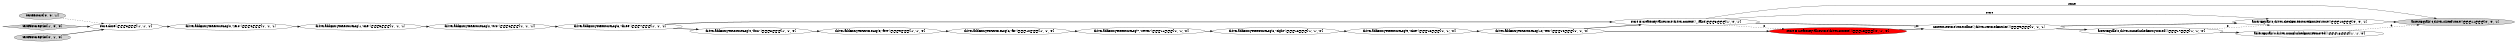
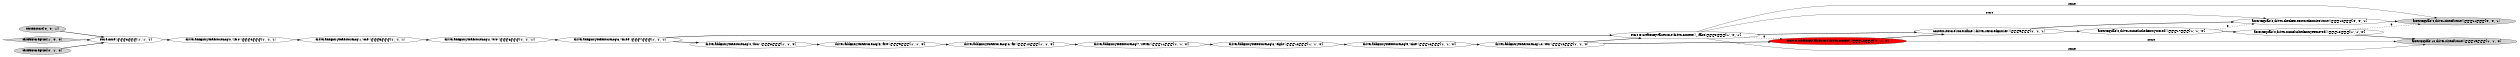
(81, 21) -> (81, 34)
none -> (2457, 41)
